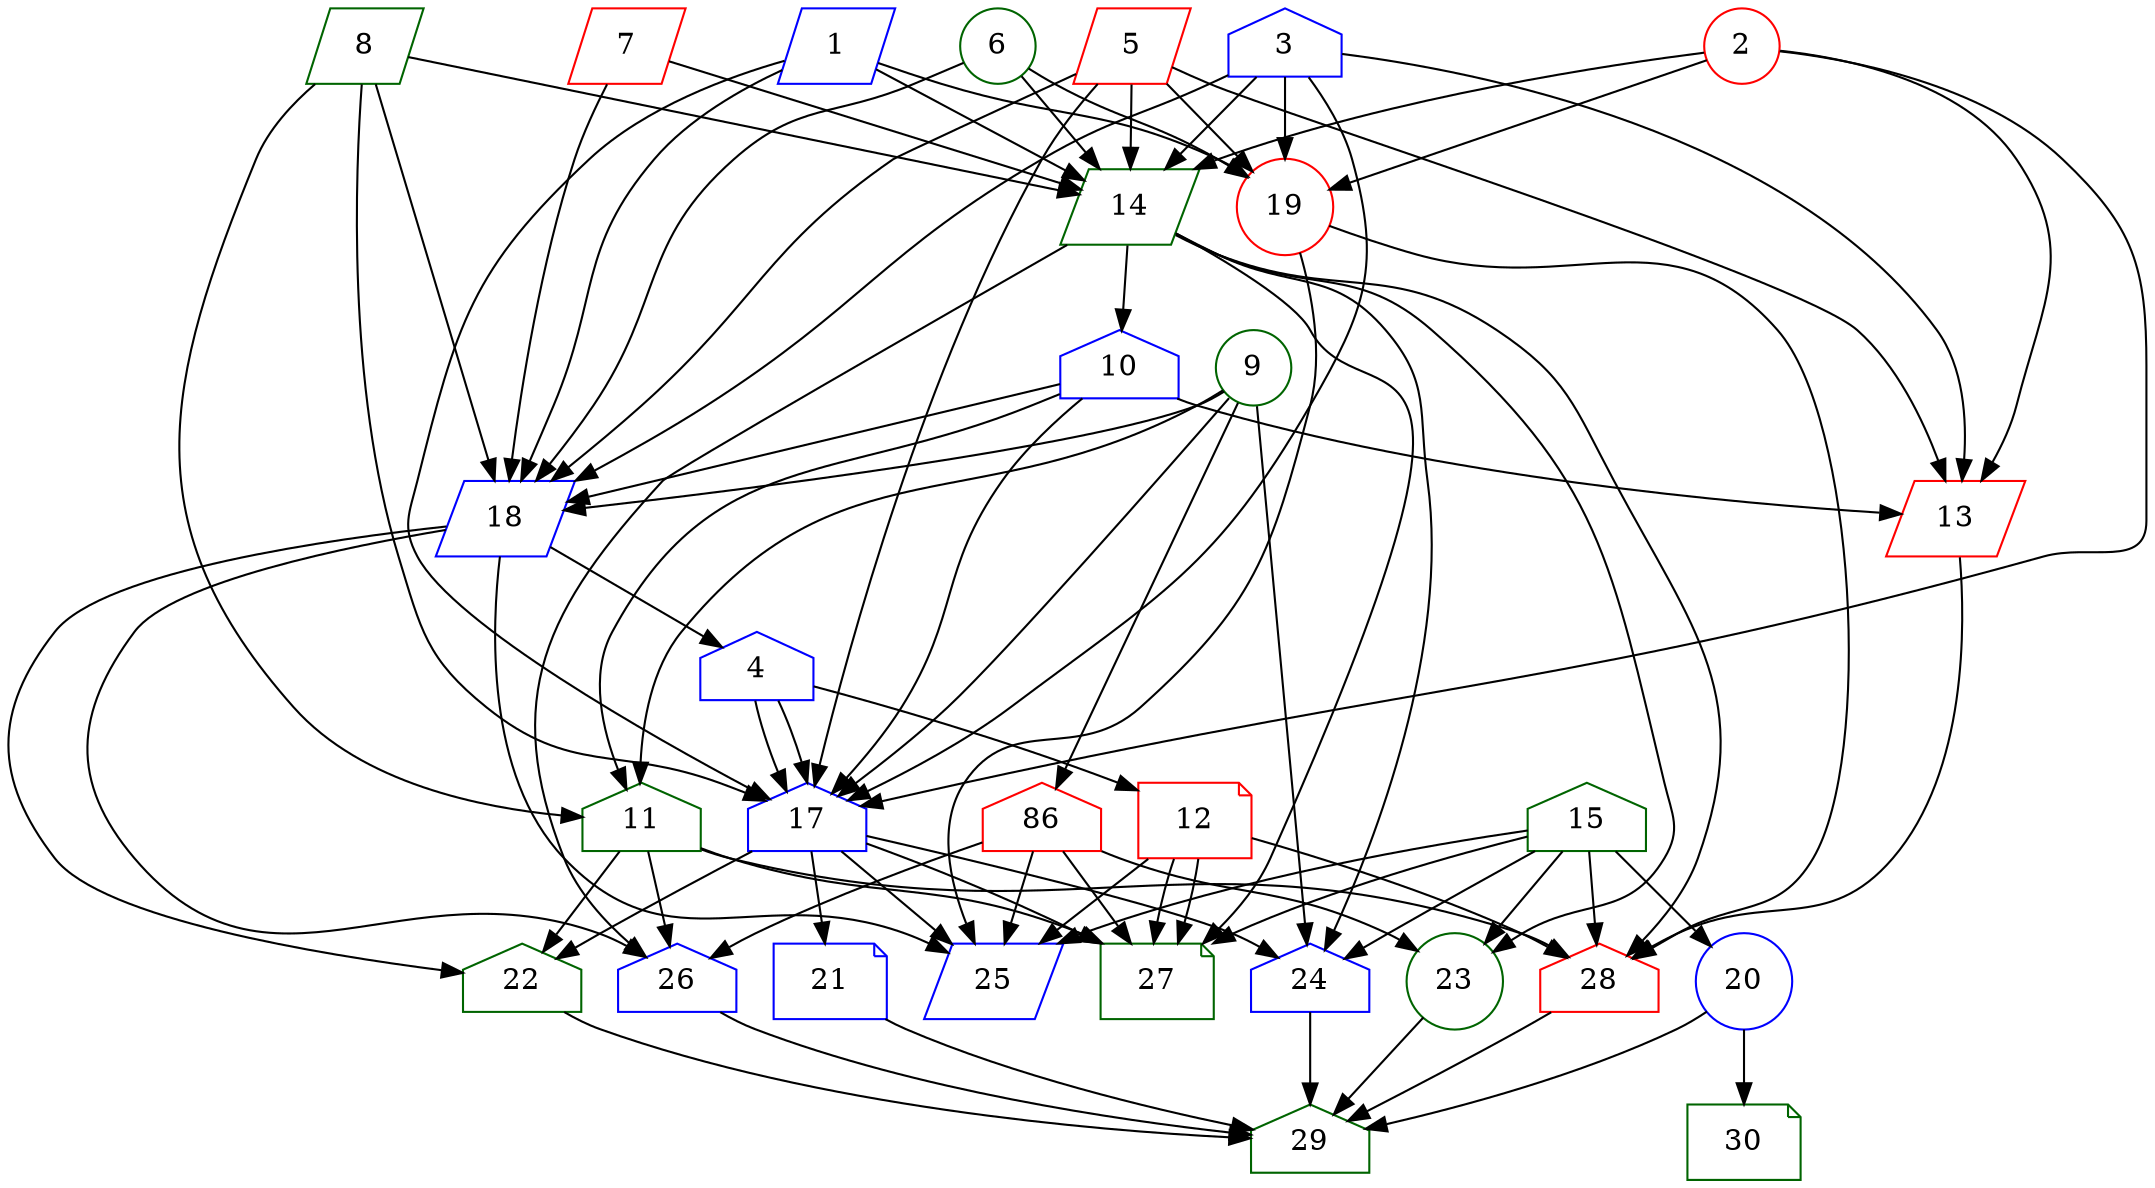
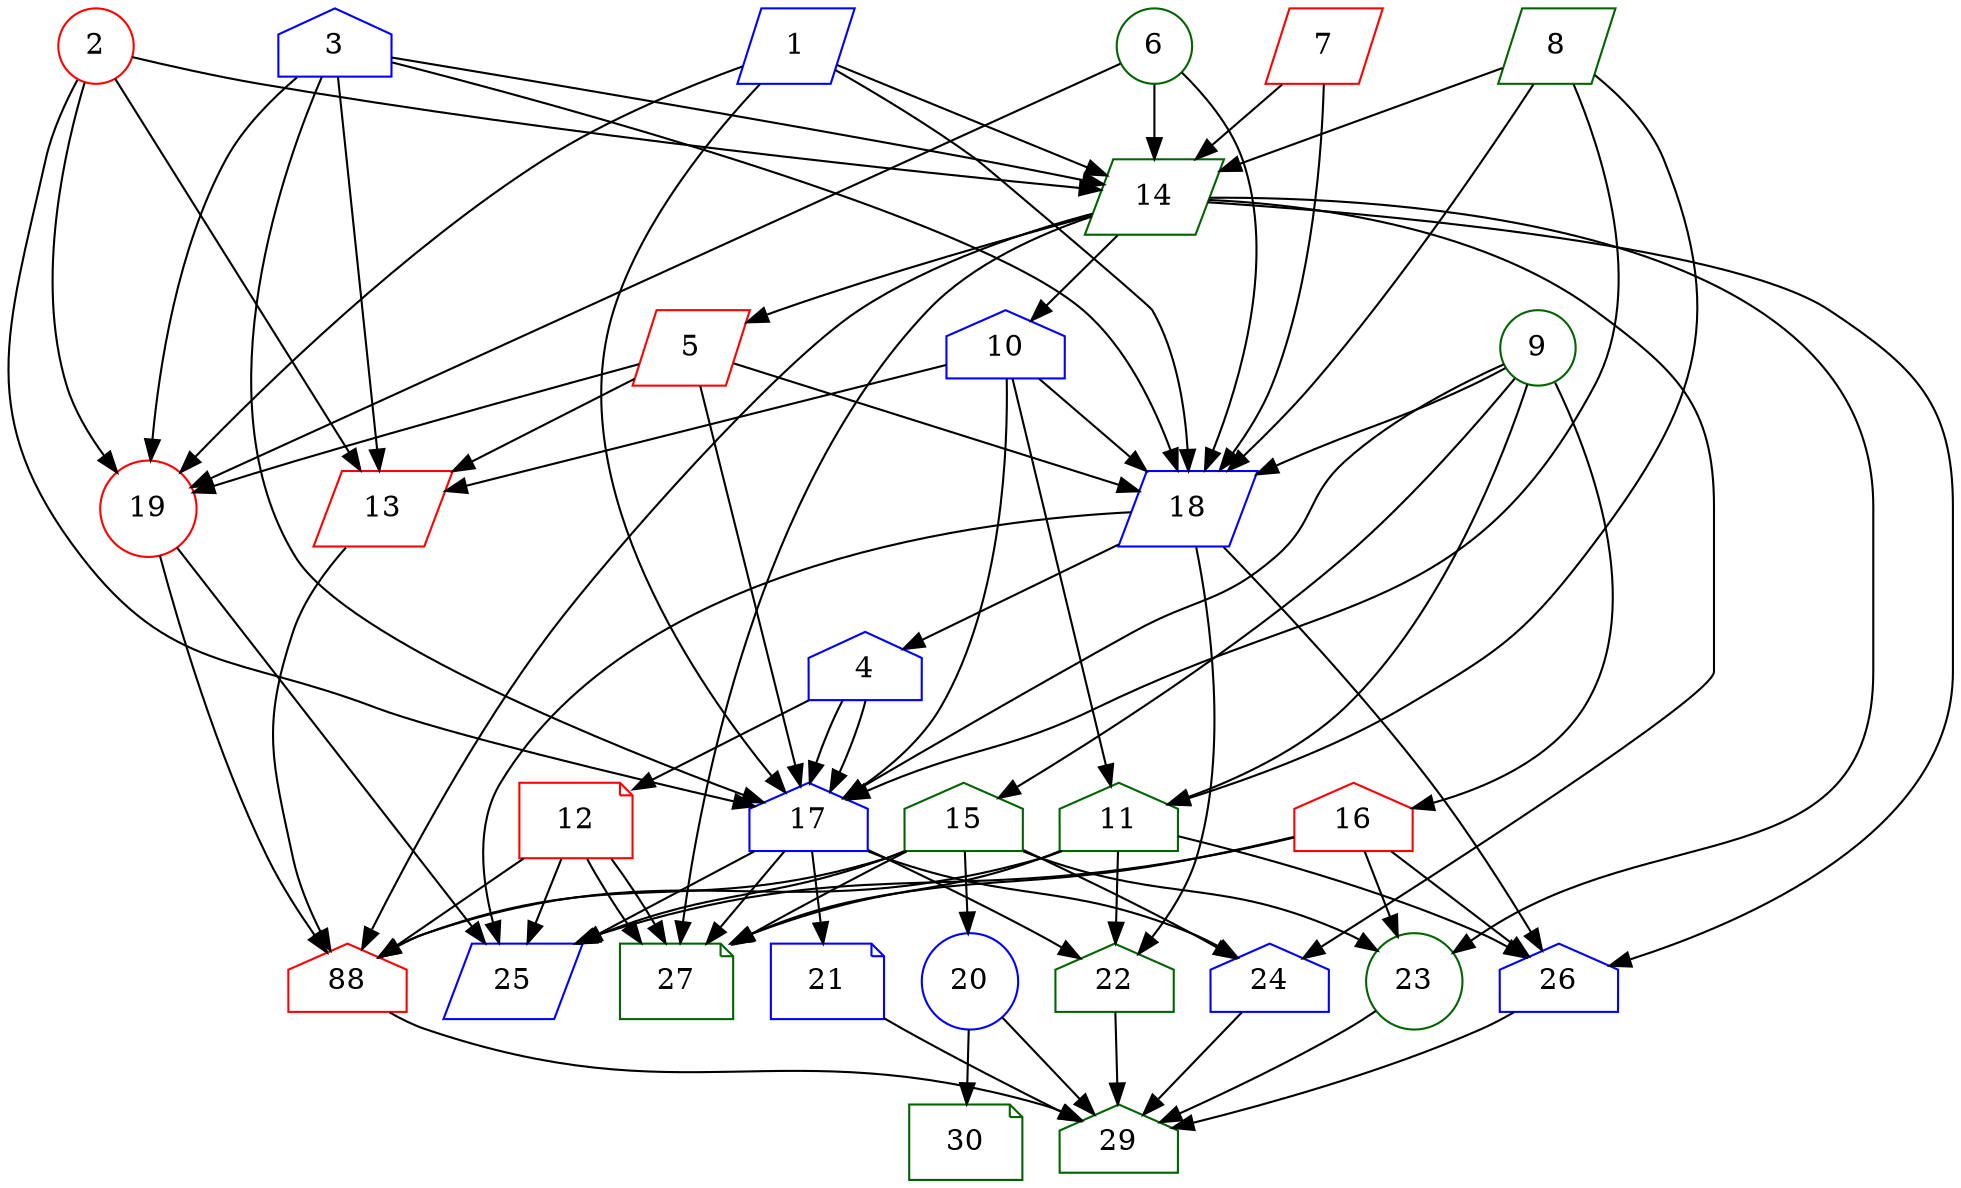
(1131, 102) -> (904, 270)
(1281, 665) -> (1298, 595)
(1042, 820) -> (1354, 820)
(1599, 981) -> (348, 981)
